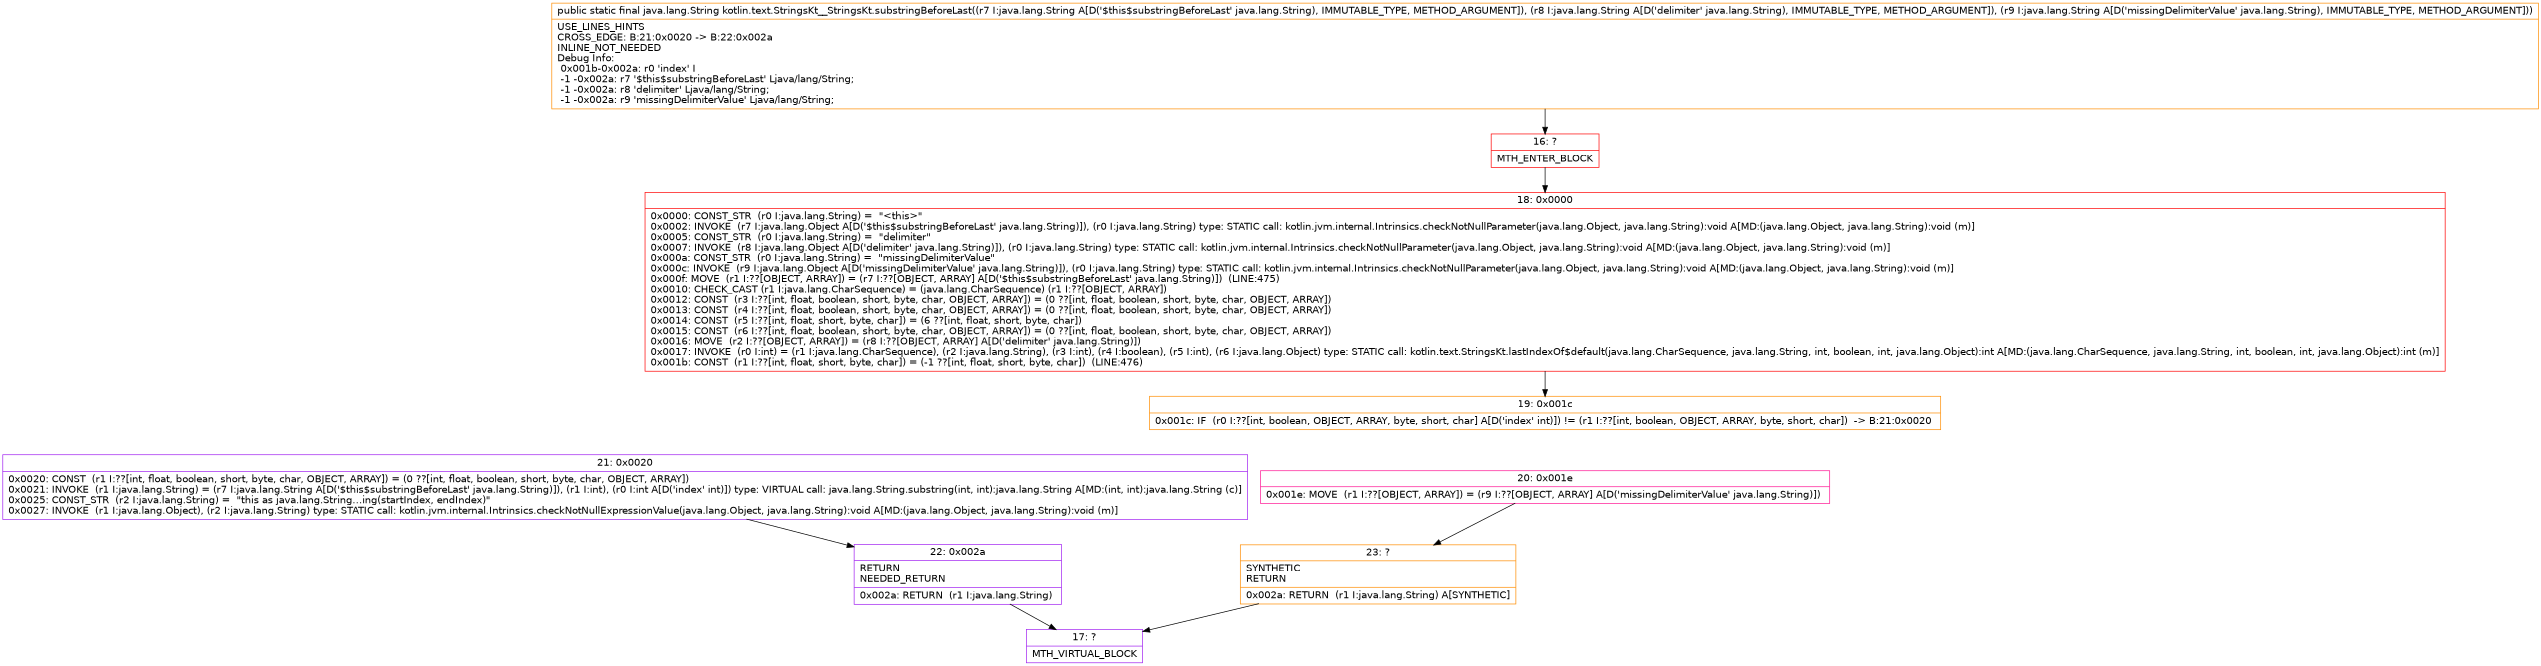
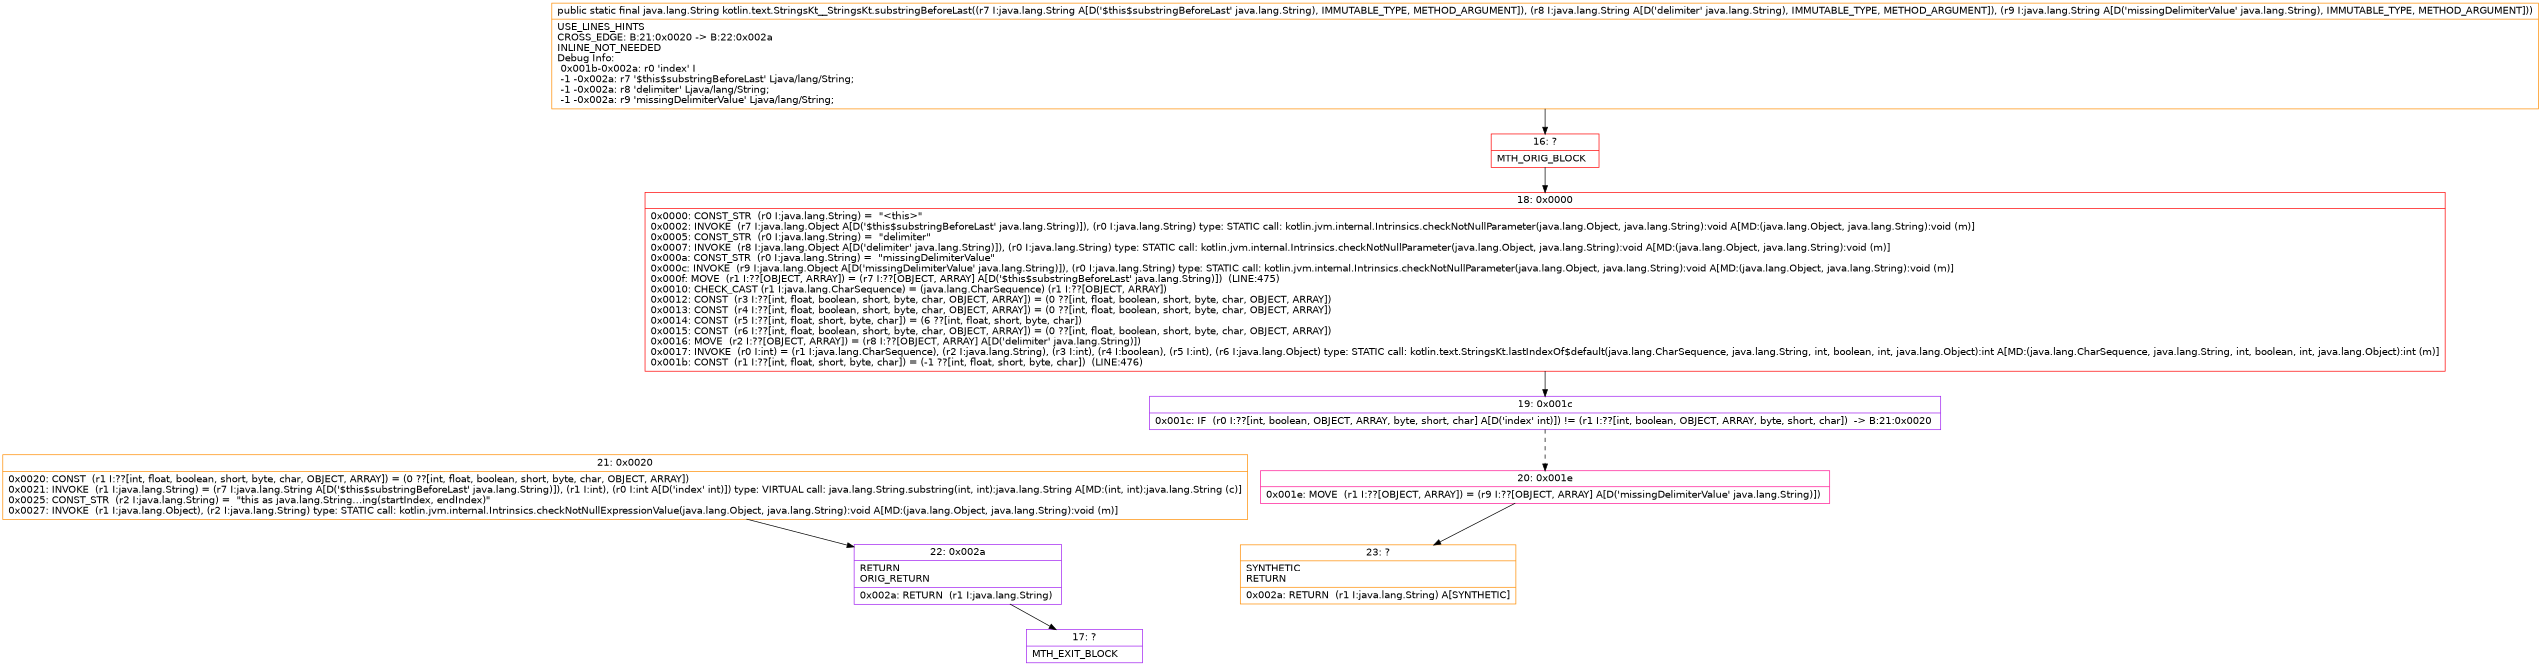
(1545, 159) -> (1541, 159)
(1545, 413) -> (1545, 413)
none -> (1545, 447)
(625, 487) -> (625, 487)
(903, 579) -> (895, 579)
(1204, 617) -> none
(1084, 654) -> (1075, 654)
